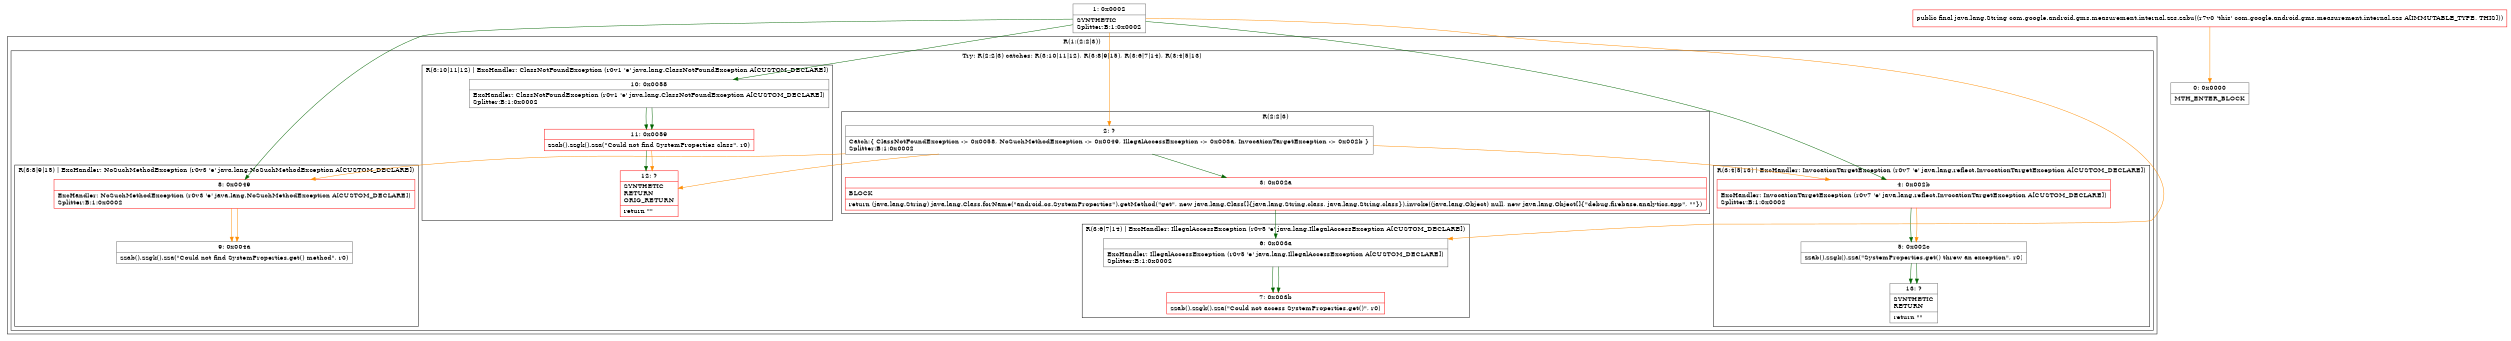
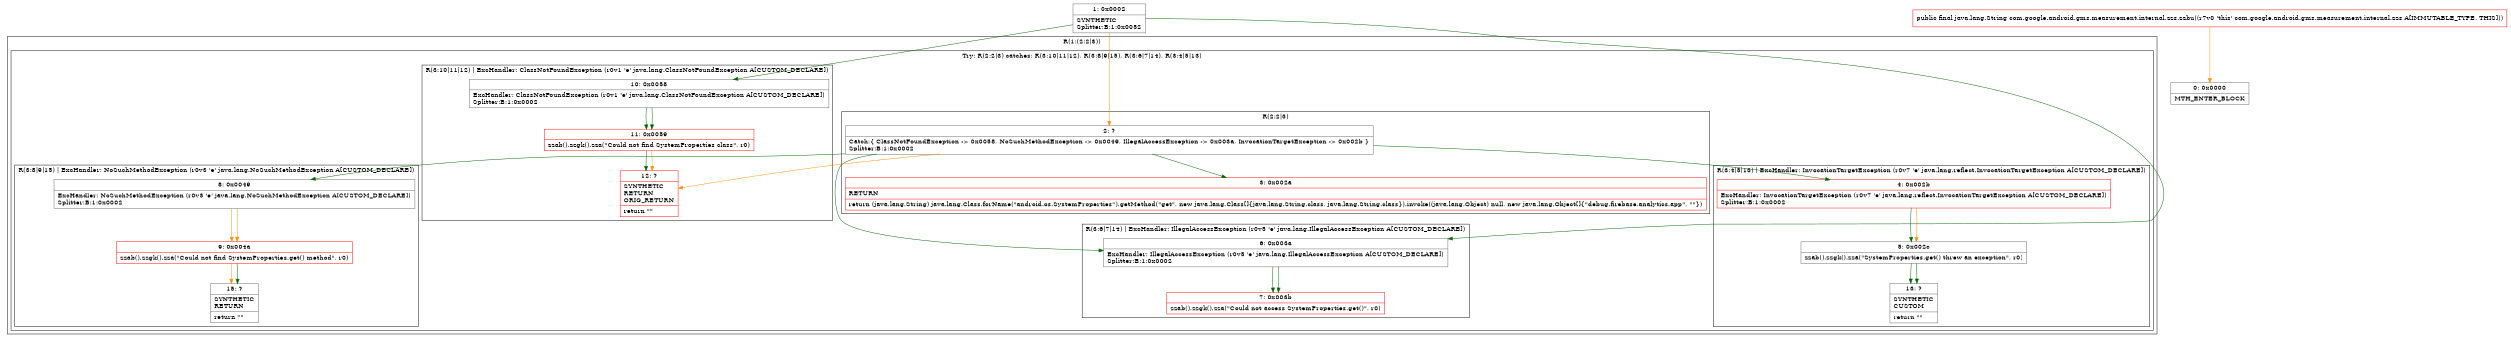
(635, 25) -> none
(1109, 27) -> (1109, 27)
(1521, 69) -> none
(2035, 101) -> (2035, 101)
(580, 156) -> (580, 156)
(1600, 157) -> (1600, 157)
(861, 193) -> (864, 193)
(234, 194) -> (234, 194)
(1276, 221) -> (921, 240)
(234, 253) -> (234, 253)
none -> (234, 303)
(1909, 306) -> (1909, 306)
